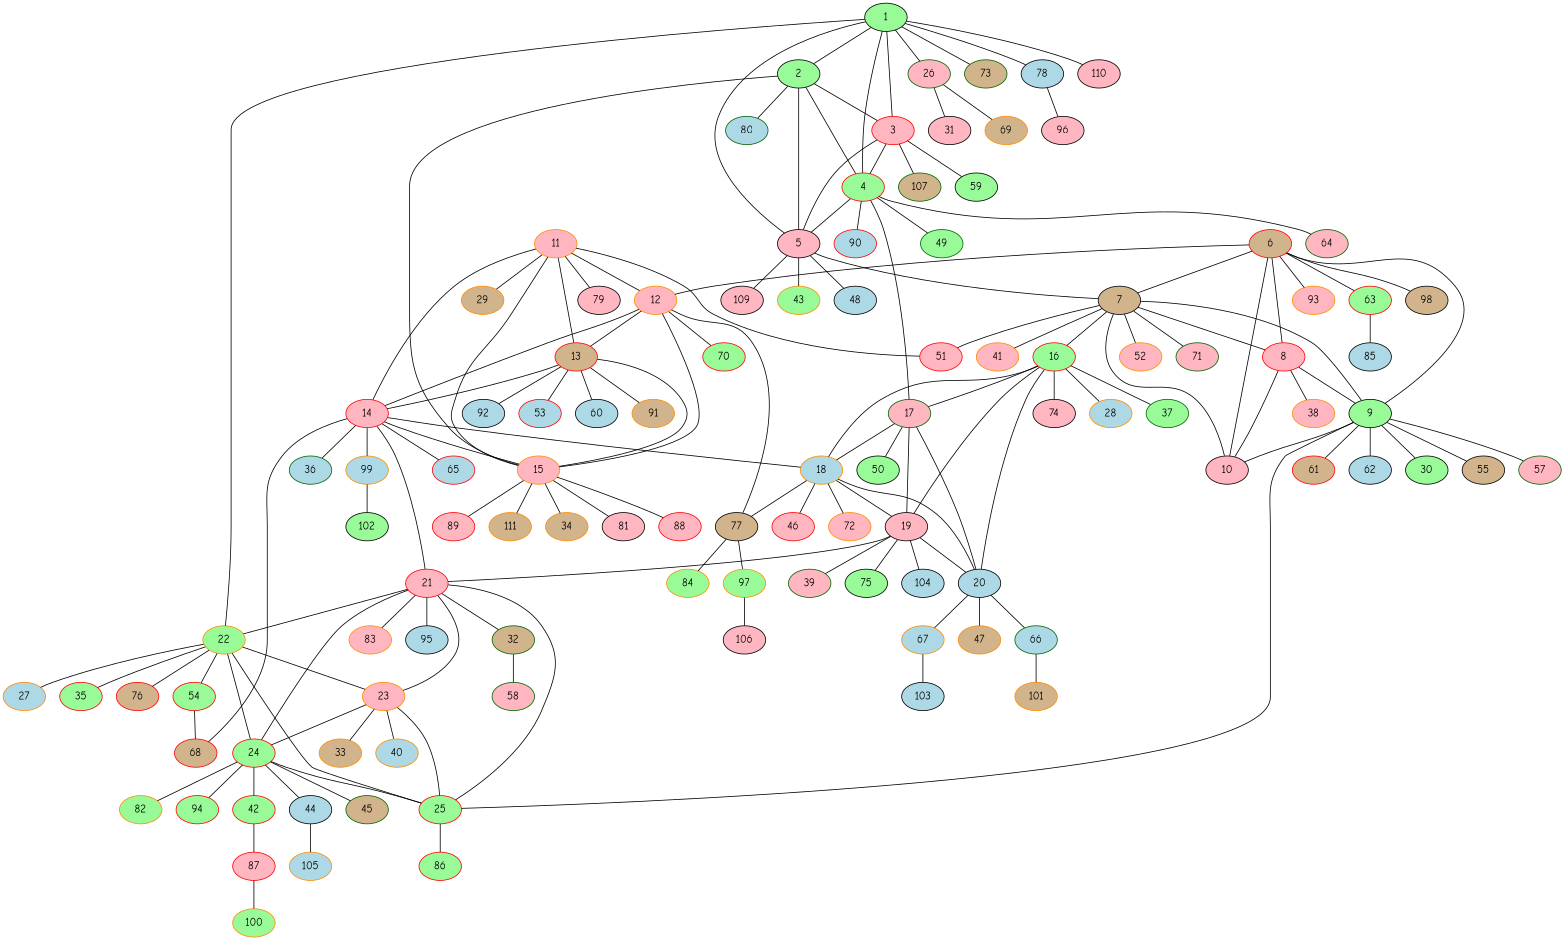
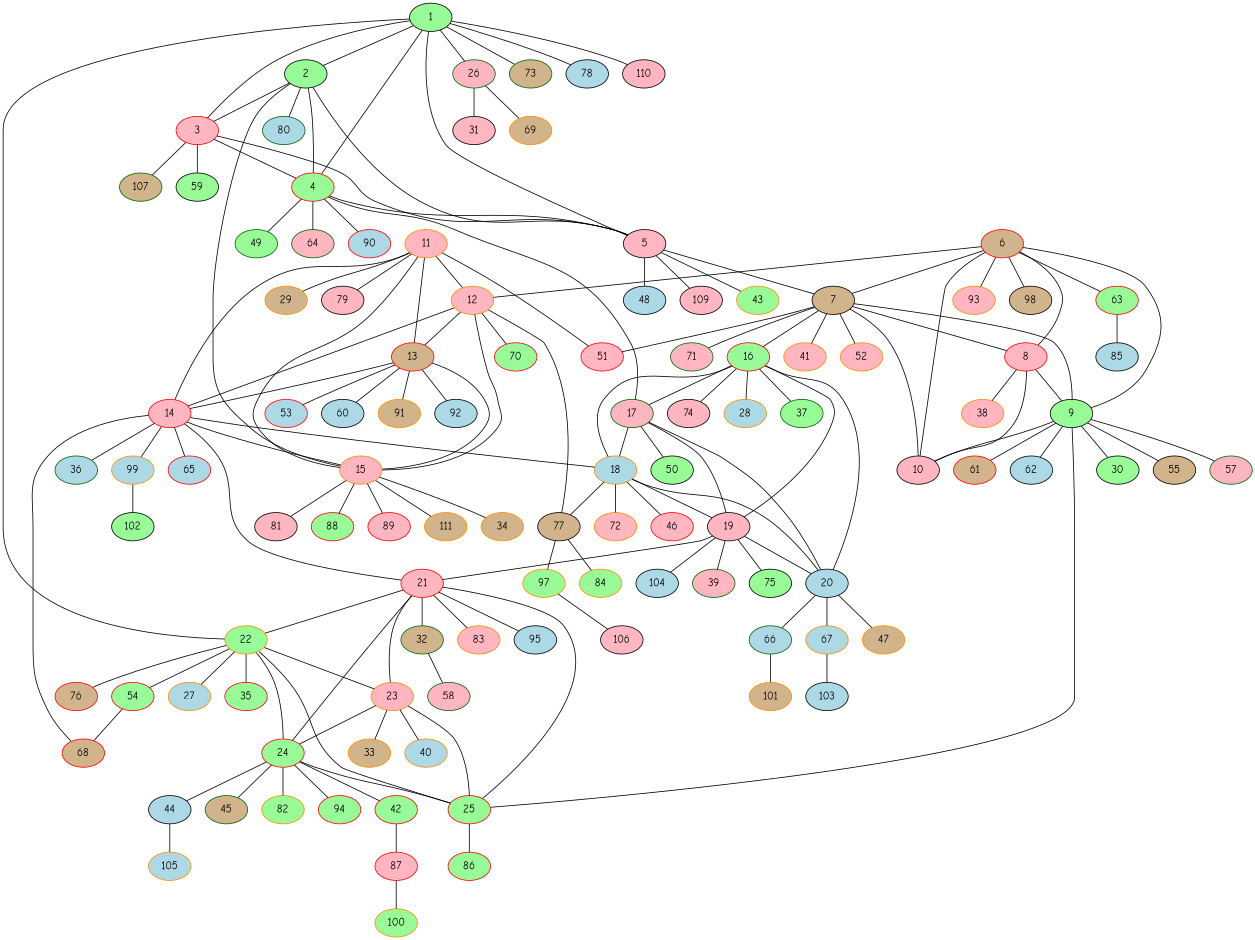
(1063, 130) -> none
(680, 527) -> (333, 527)
